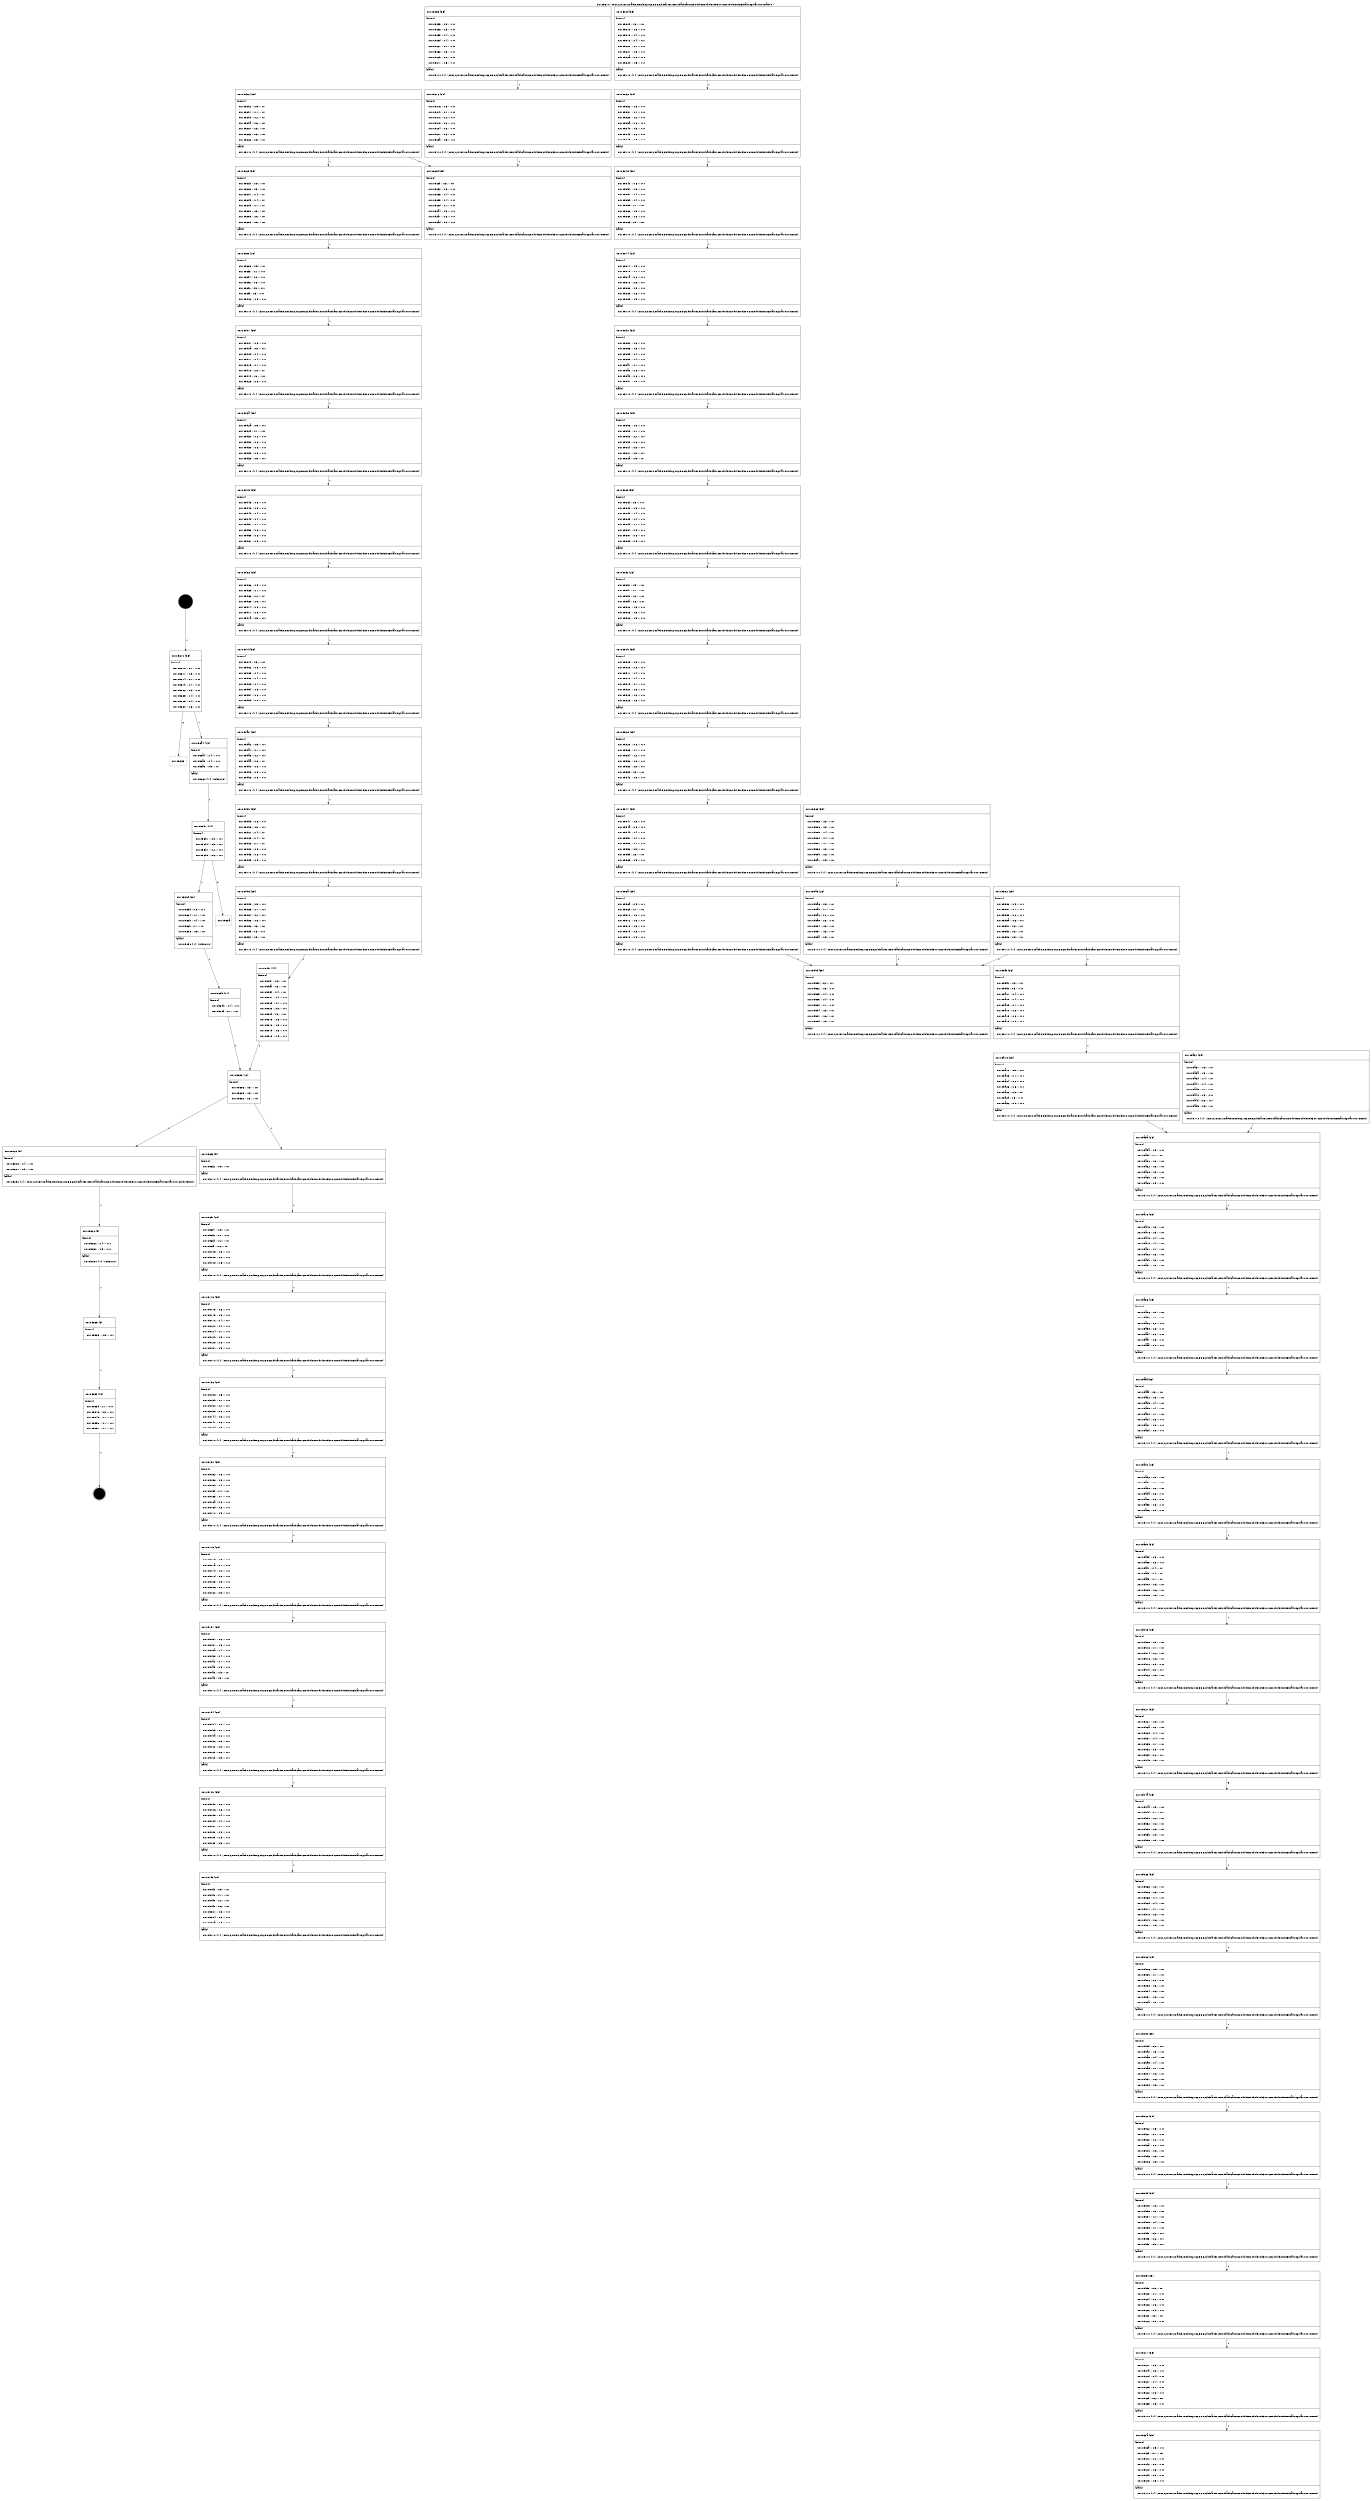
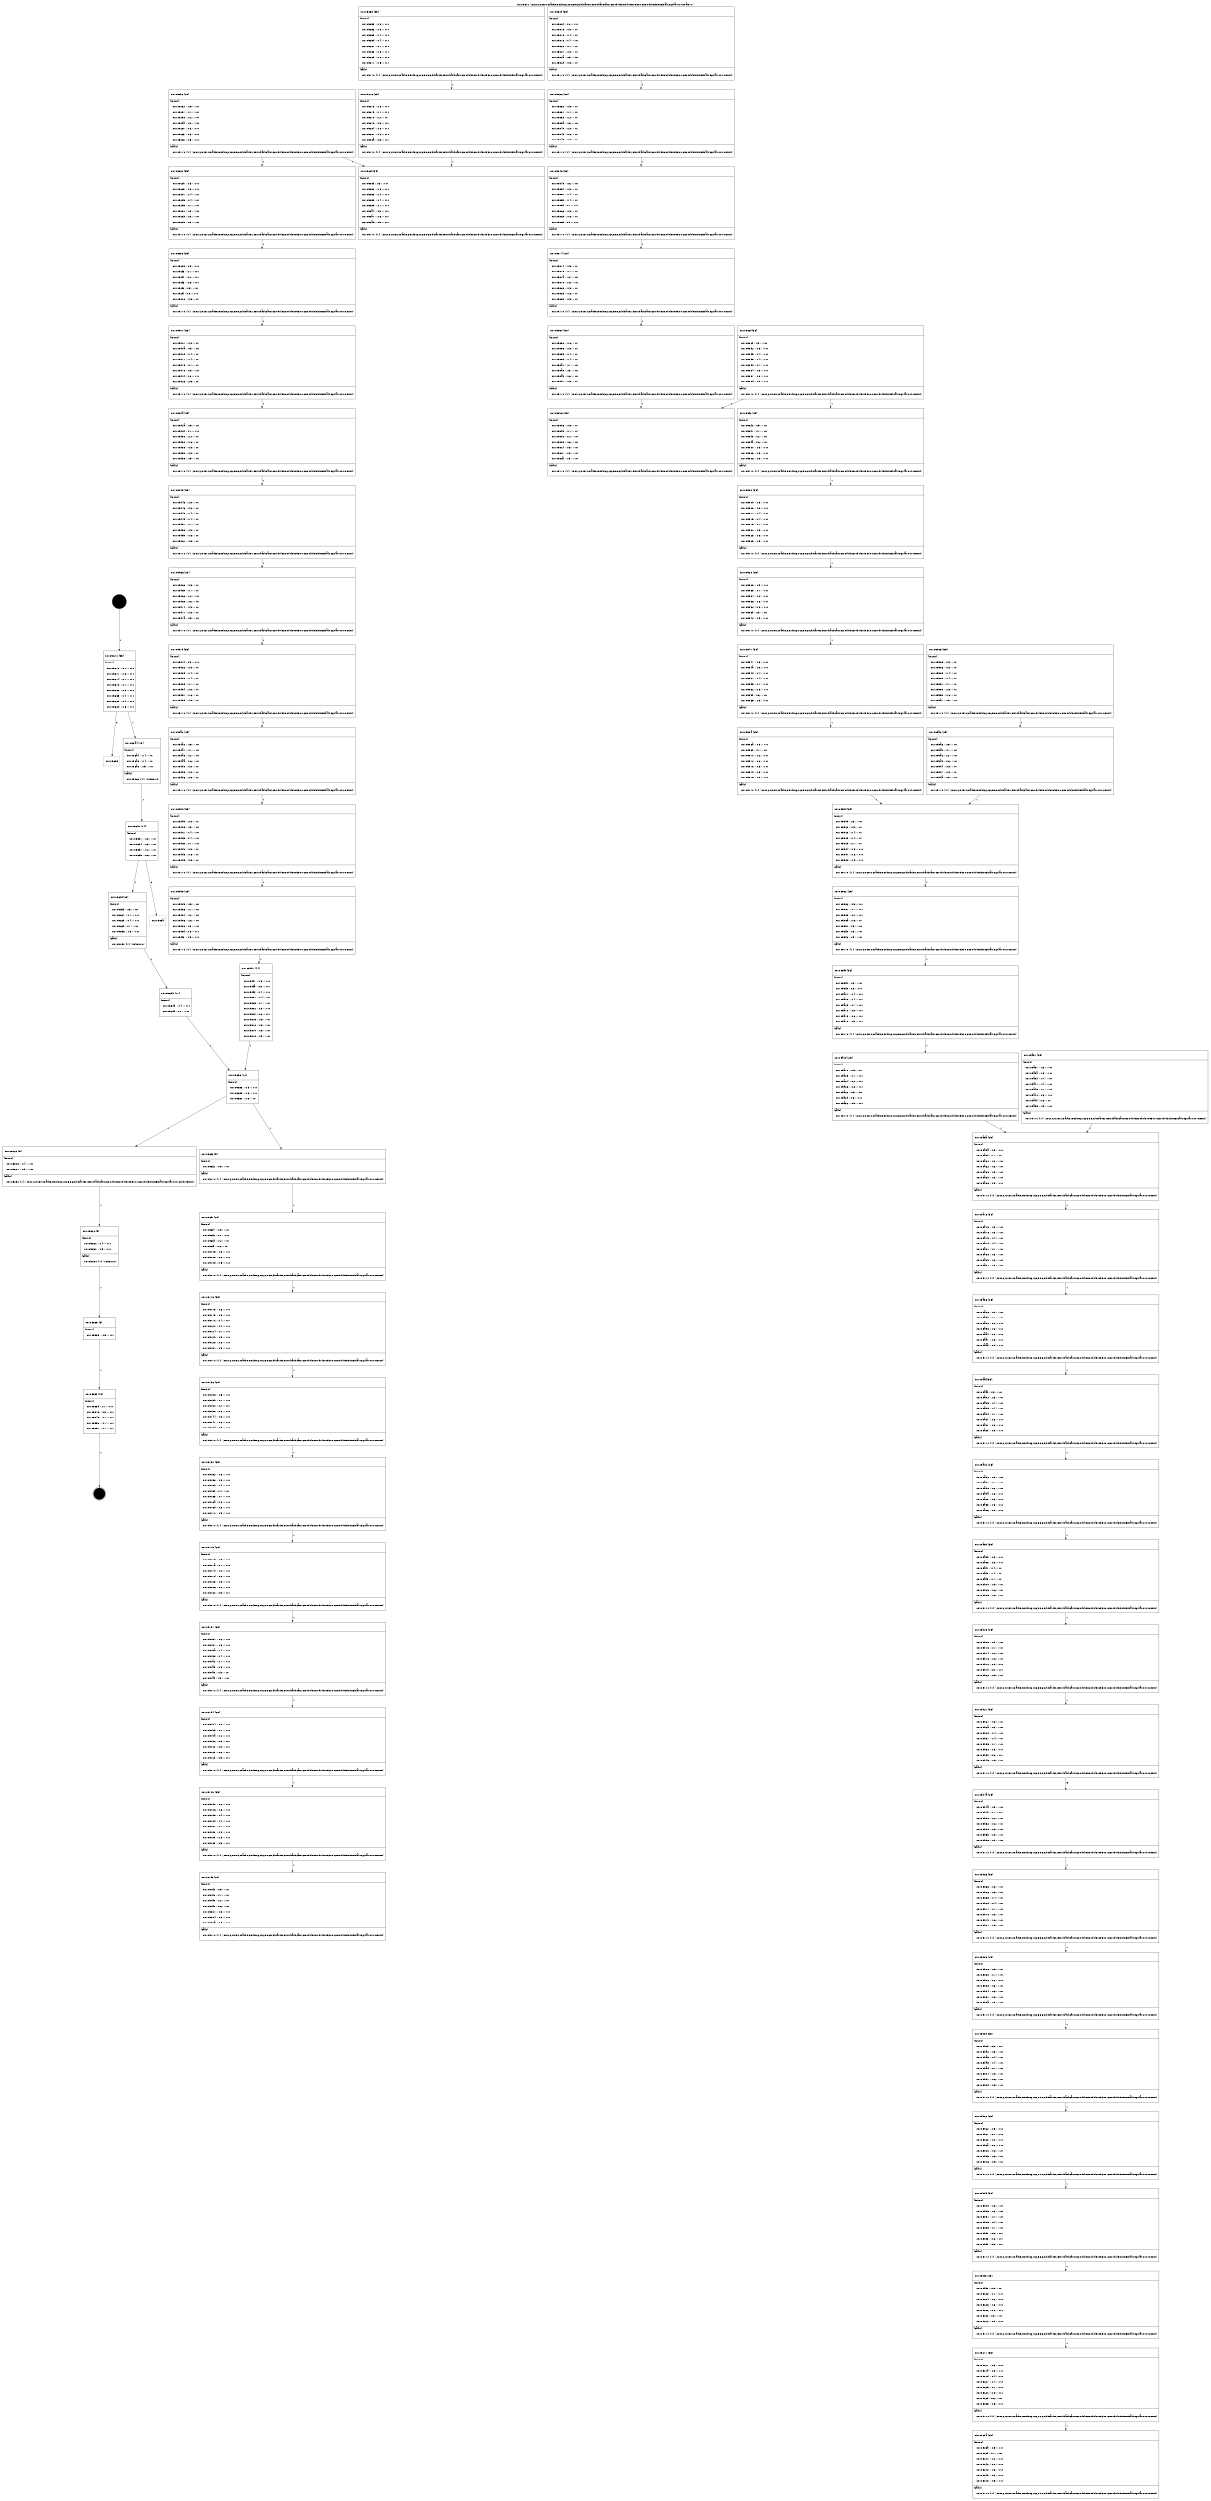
(707, 480) -> (733, 403)
(996, 960) -> (925, 881)
